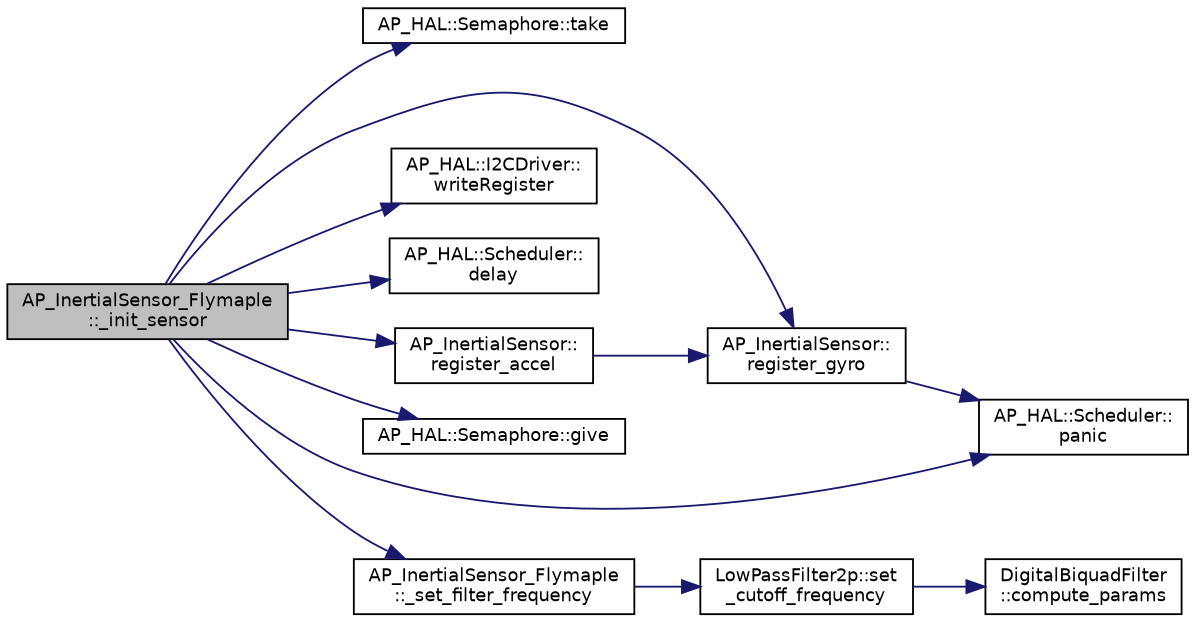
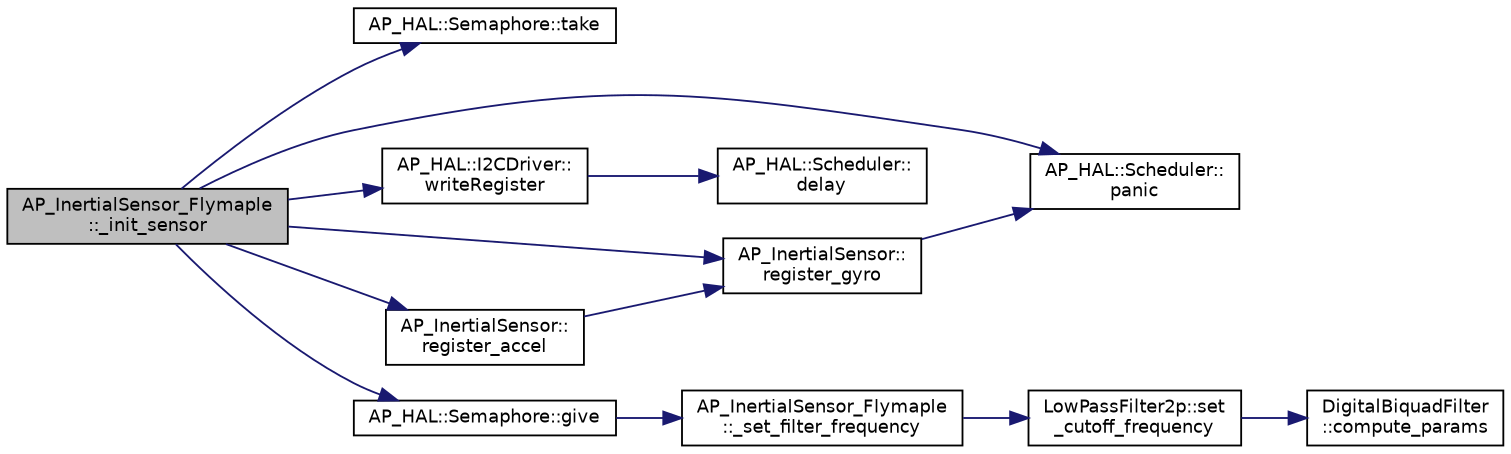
(329, 288) -> (643, 176)
(267, 457) -> (640, 418)
